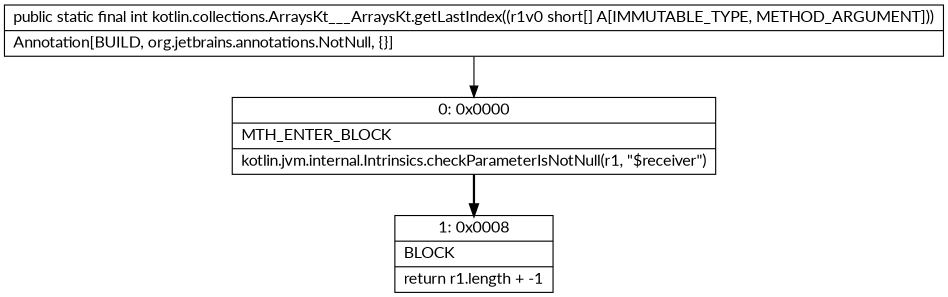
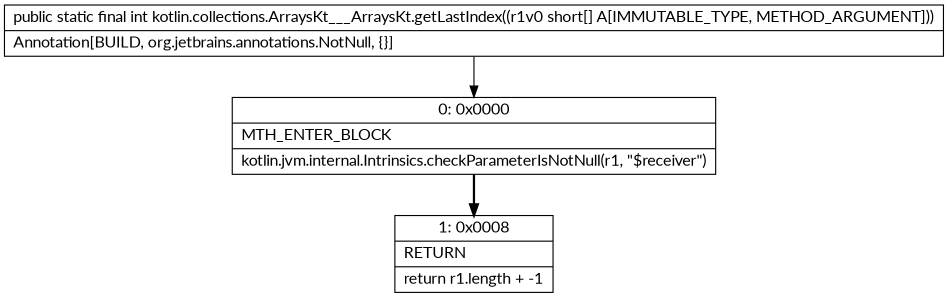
(429, 253) -> (435, 253)
